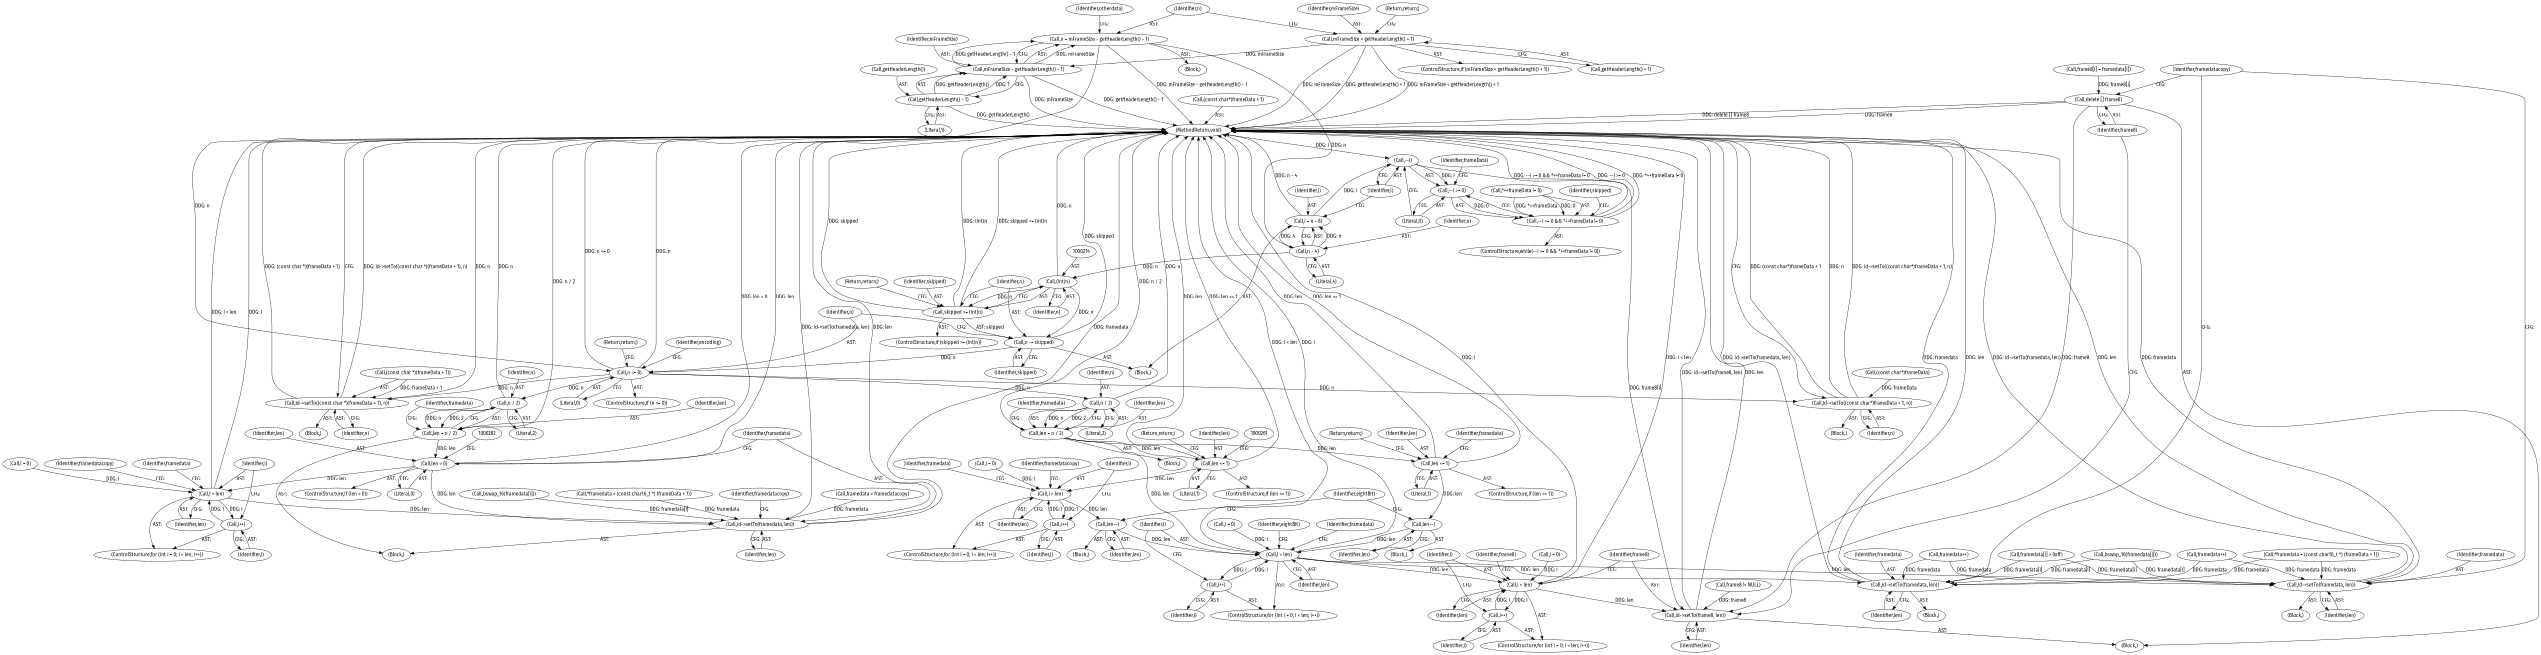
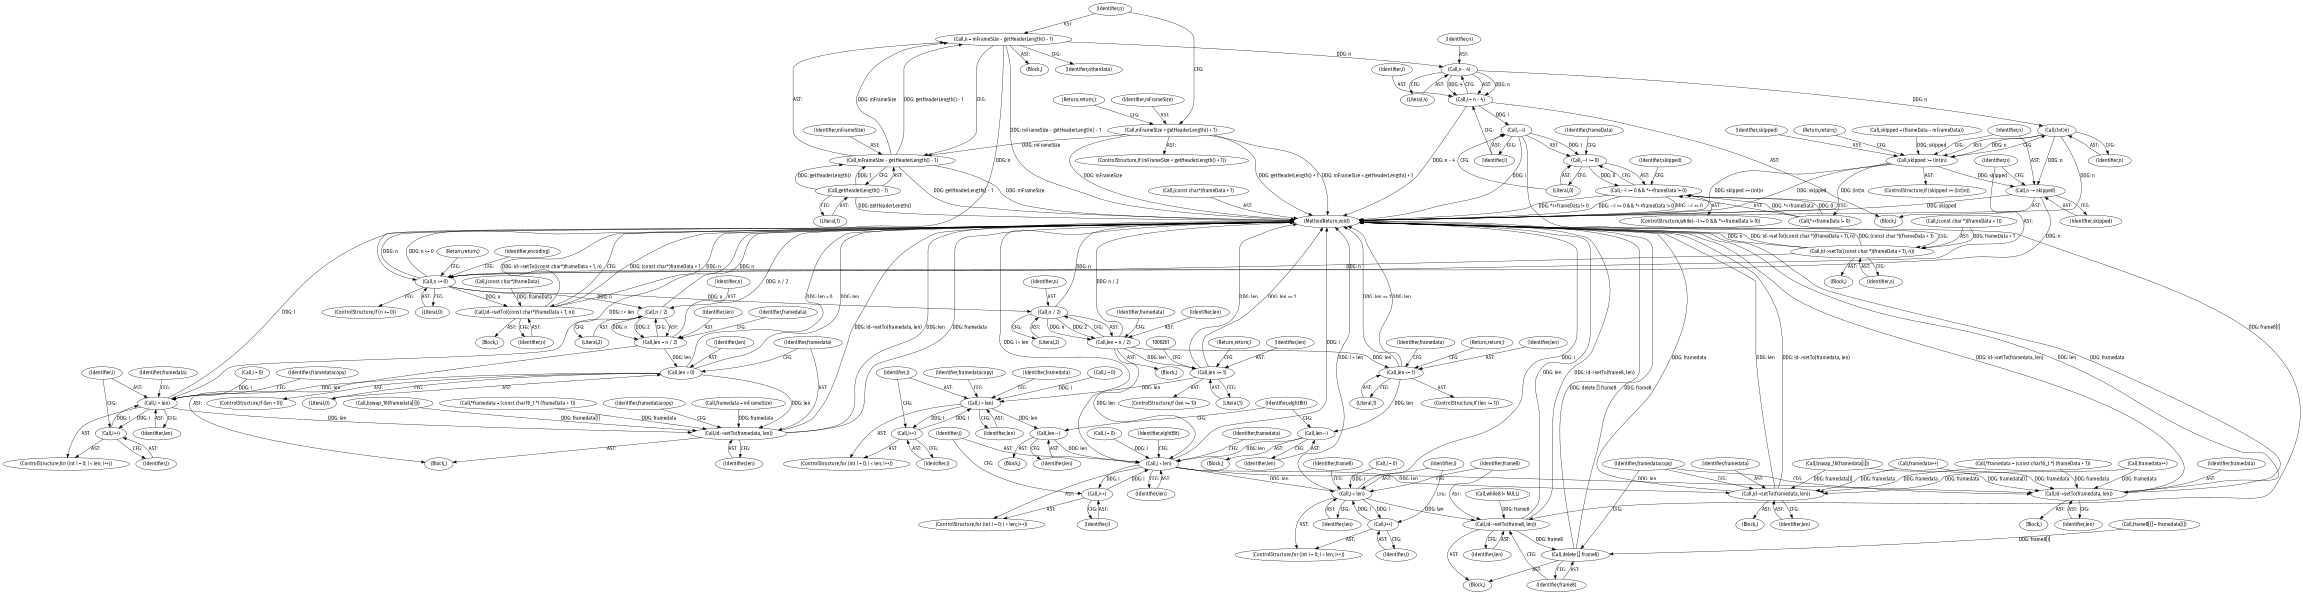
(1100, 22) -> (1045, 54)
(899, 70) -> none
(1621, 70) -> none
none -> (1917, 130)
(1305, 146) -> (1461, 201)
none -> (1767, 199)
(1308, 221) -> (1470, 100)
(1081, 252) -> none
(990, 328) -> (1992, 176)
(506, 385) -> (1191, 268)
(639, 388) -> (410, 297)
(487, 434) -> none
(2022, 437) -> (1534, 541)
(873, 494) -> (739, 403)
(2036, 555) -> none
(1738, 585) -> (1498, 494)
